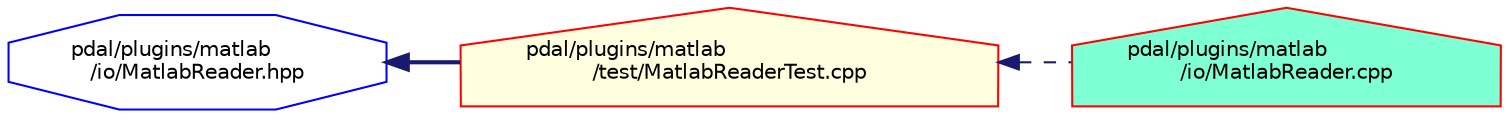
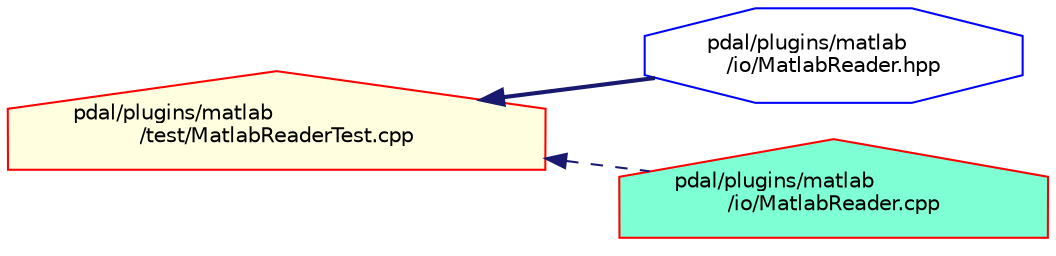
(434, 62) -> (579, 88)
